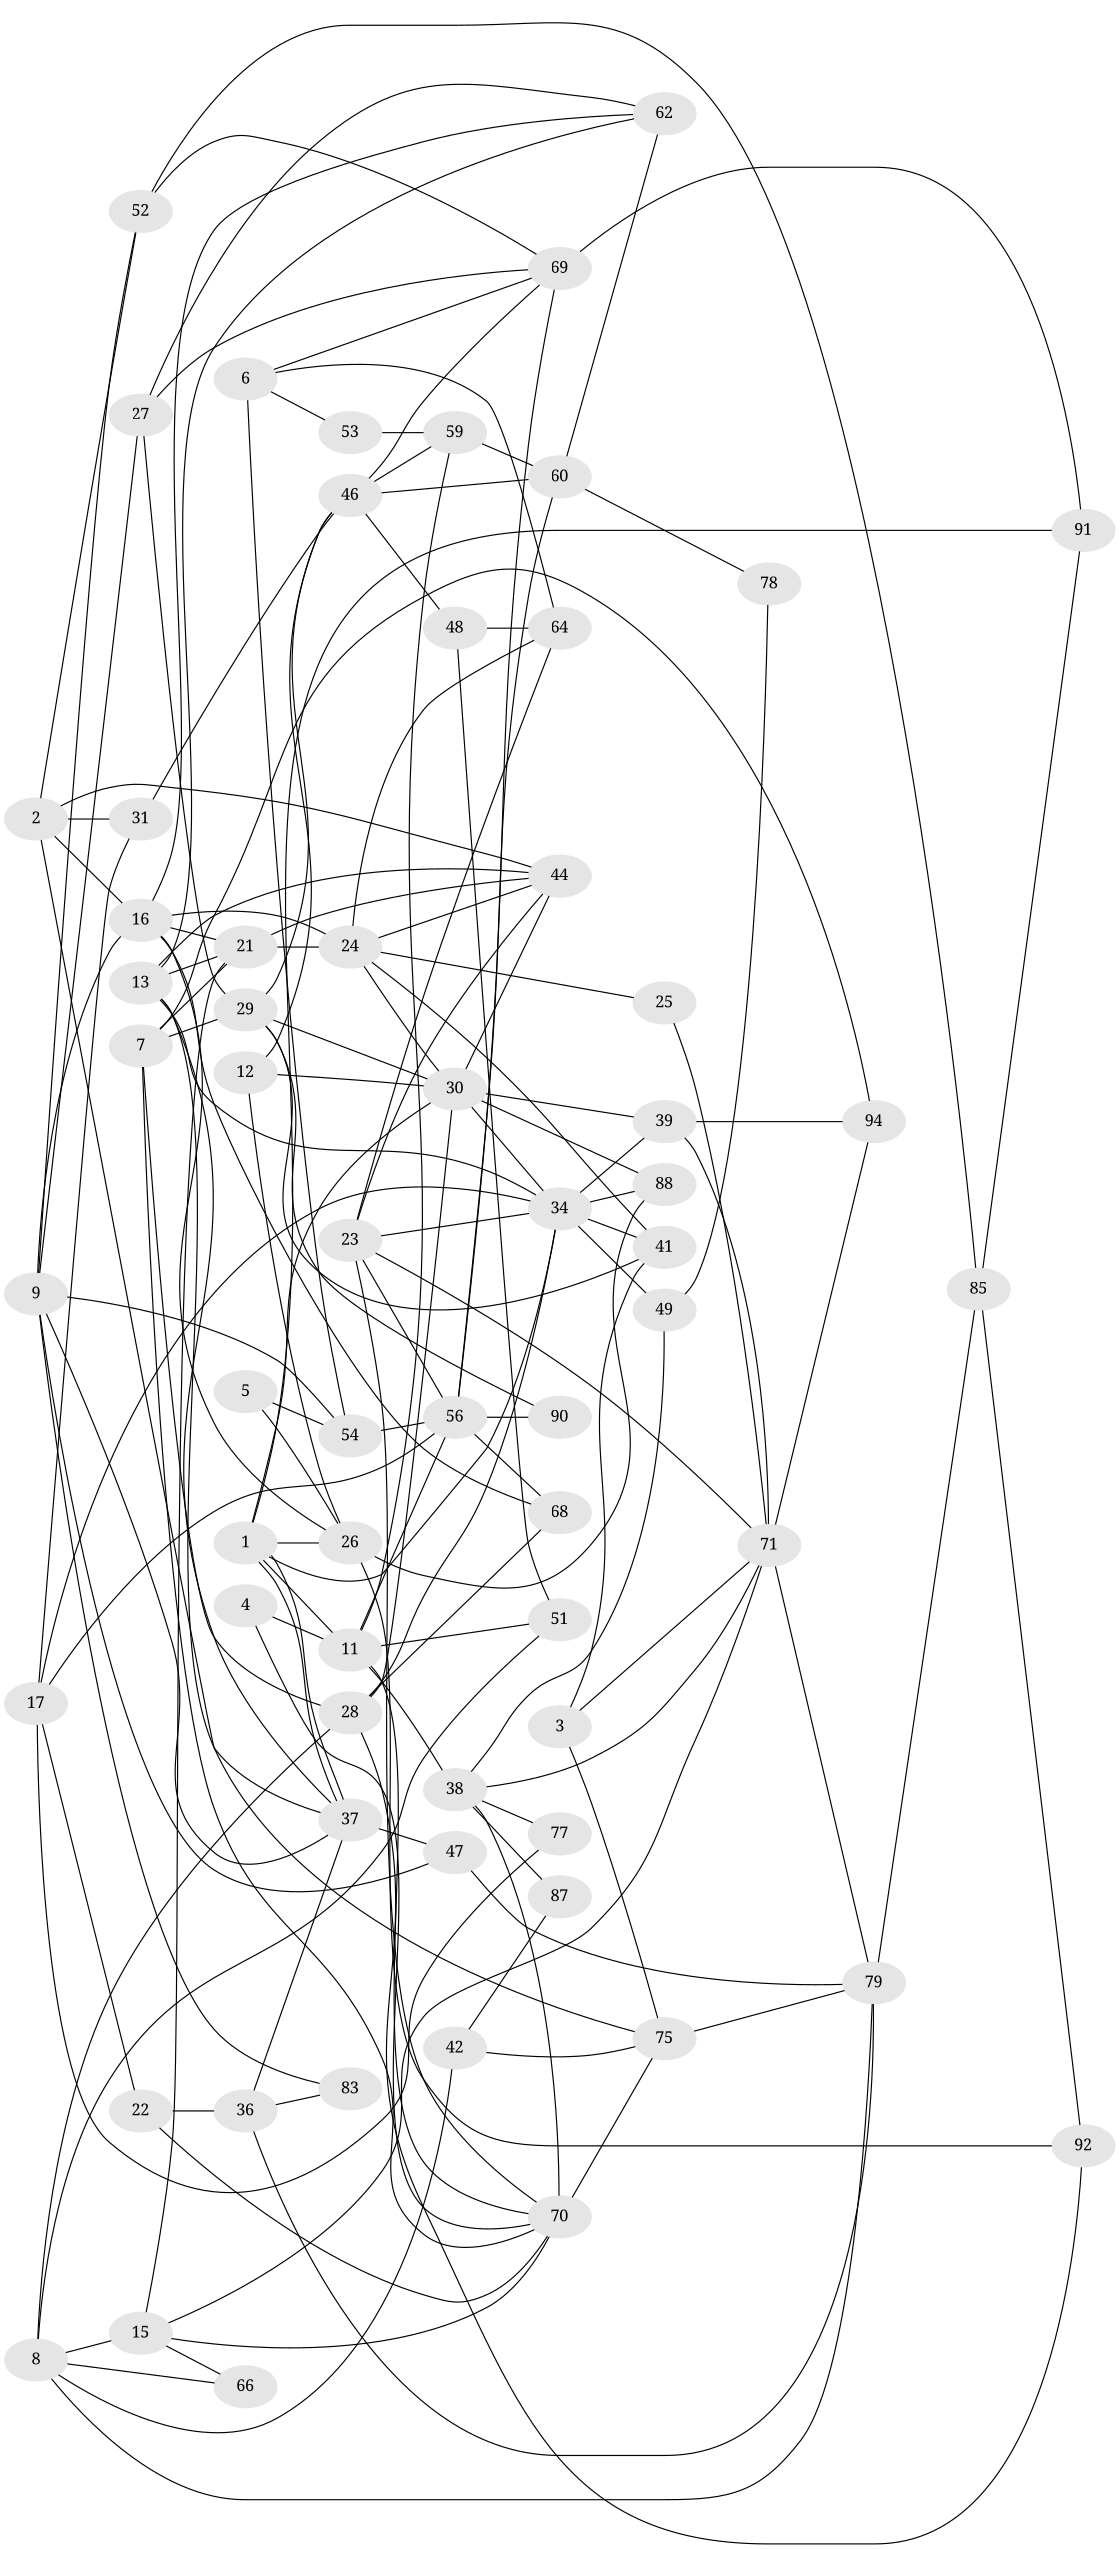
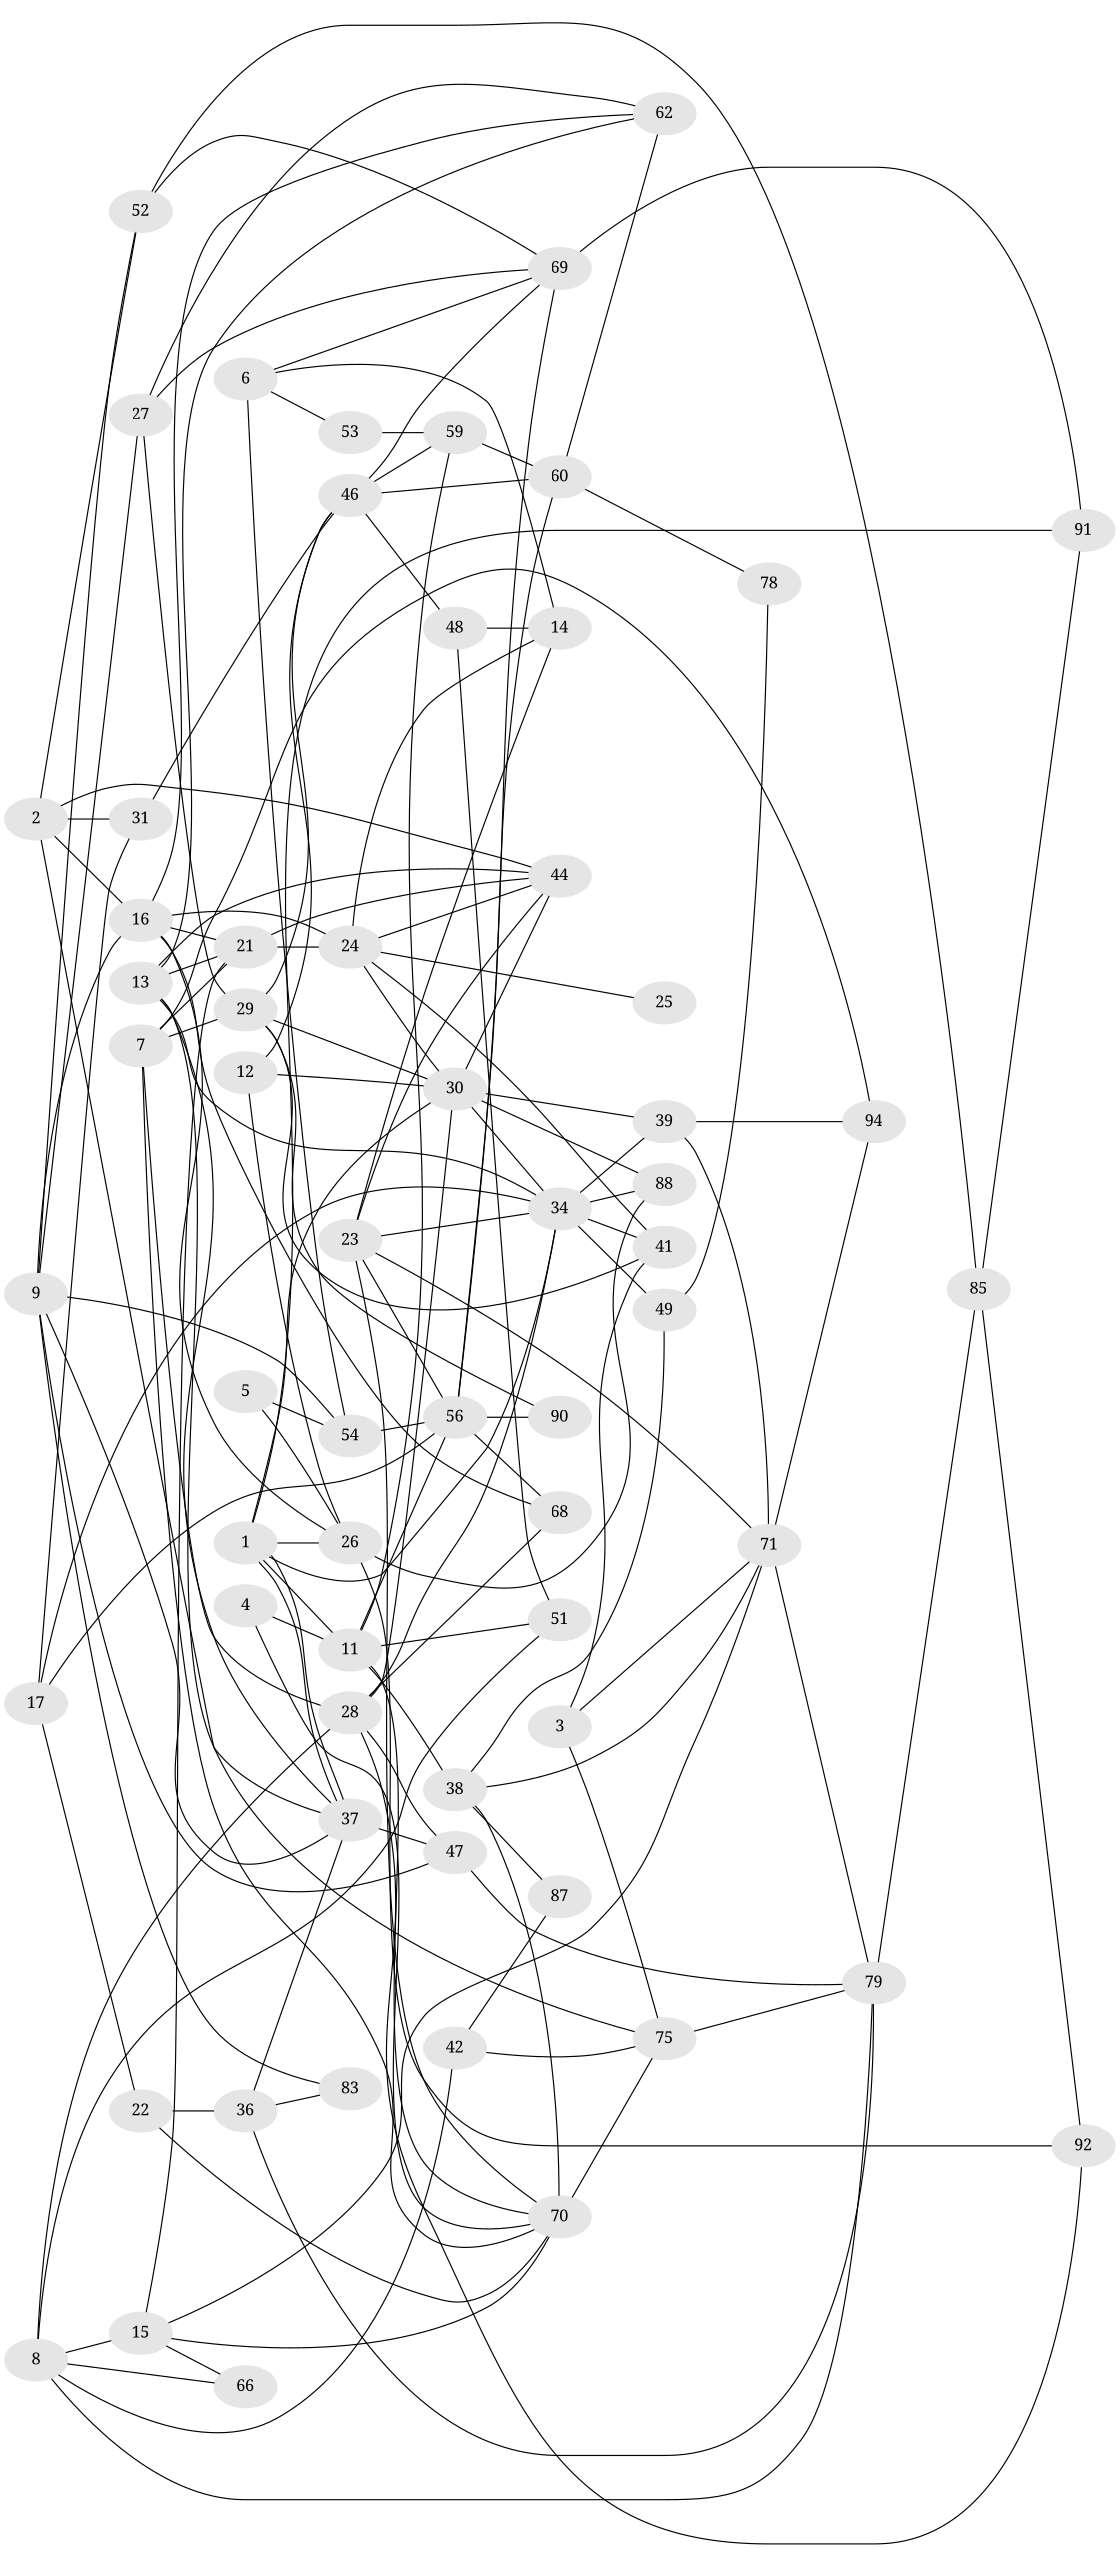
(560, 628) -> (560, 628)
(737, 1296) -> none
none -> (411, 1803)
(560, 1834) -> none
